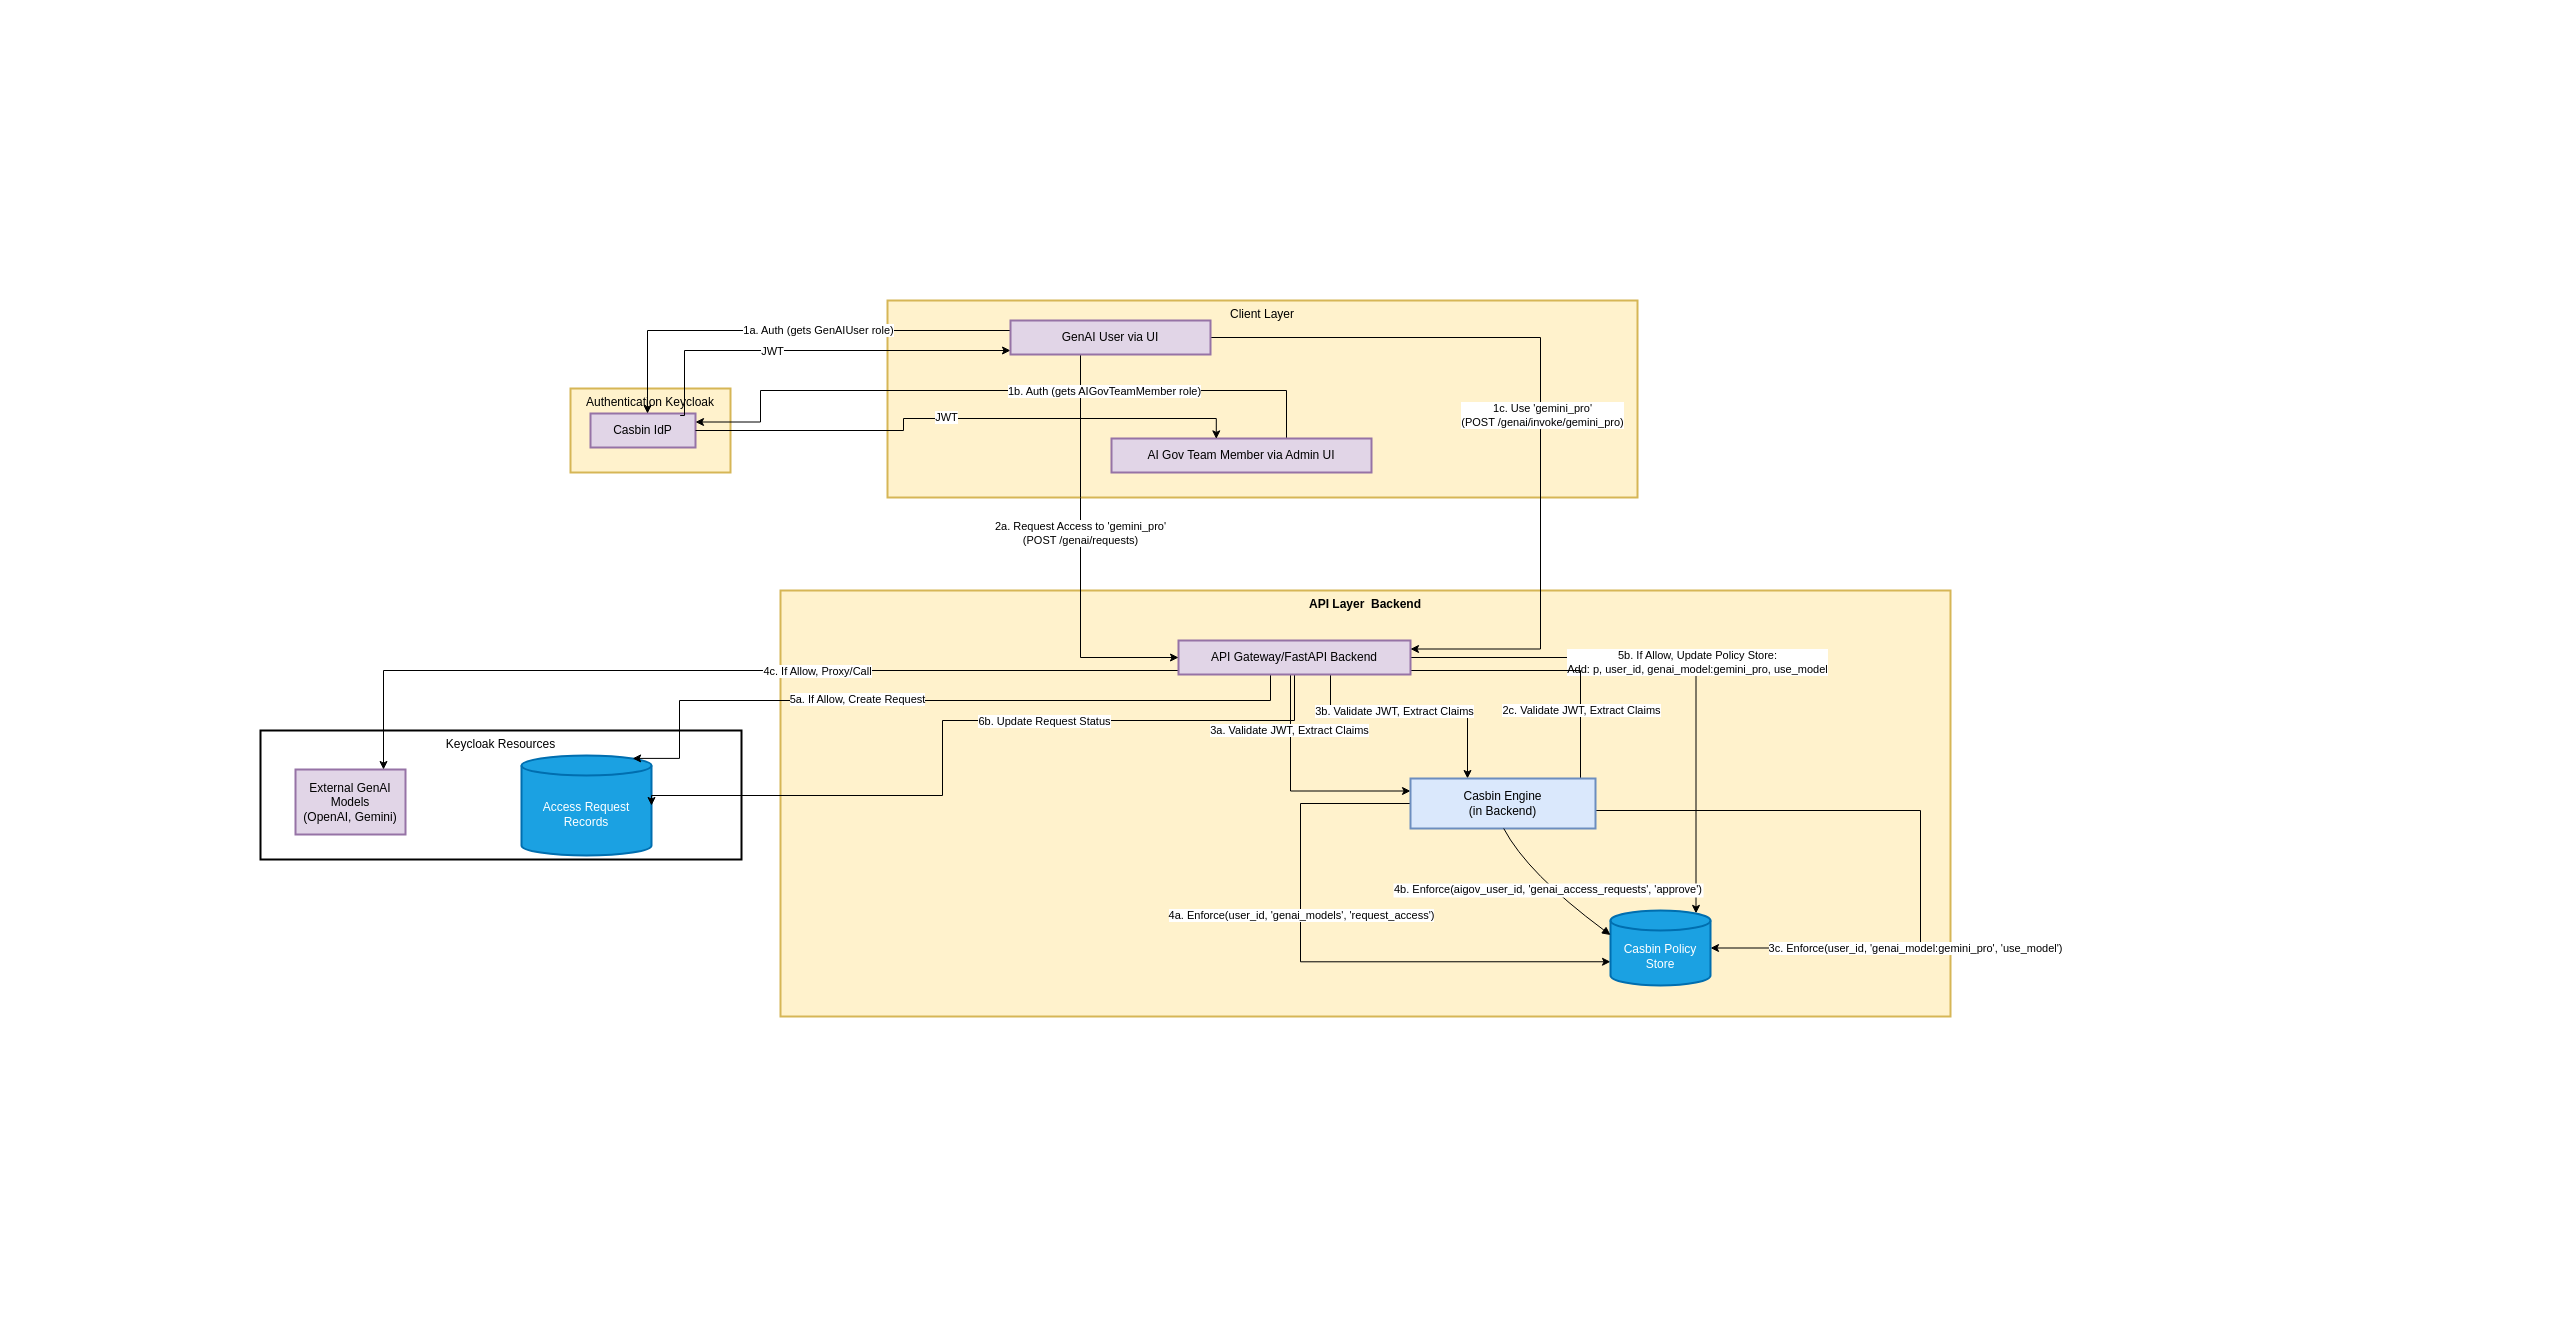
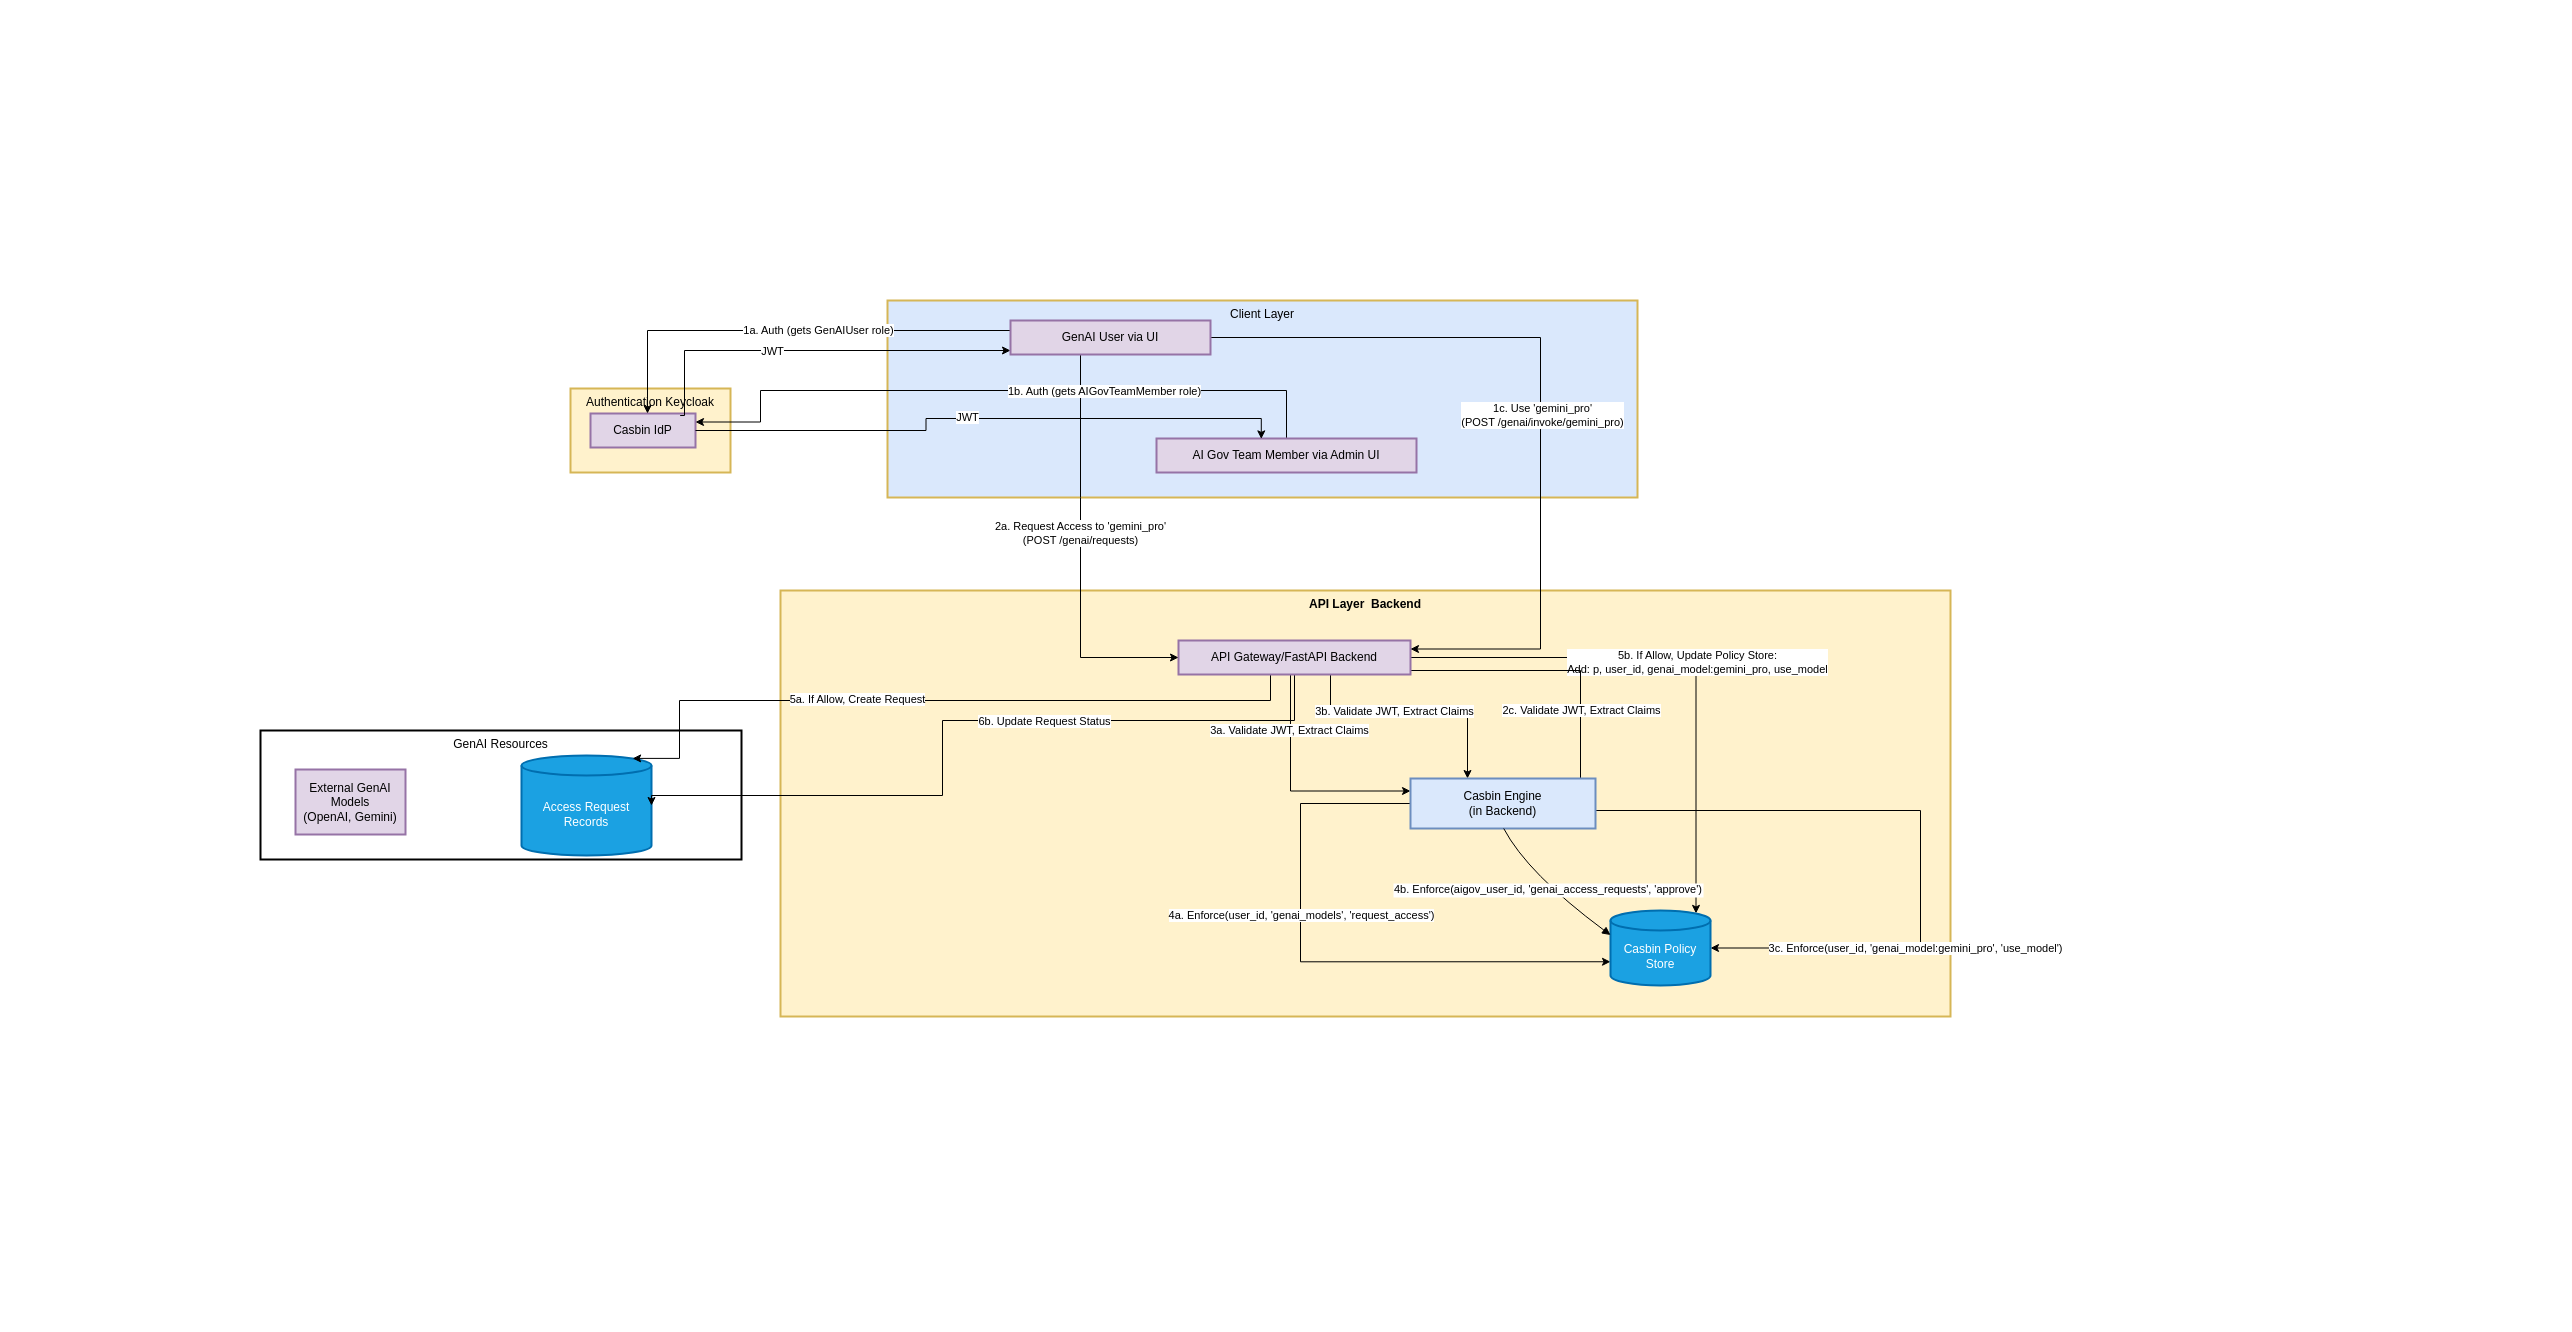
(1263, 399) -> (1263, 399)
(1242, 456) -> (1287, 456)
(736, 671) -> none
(501, 745) -> (501, 745)
